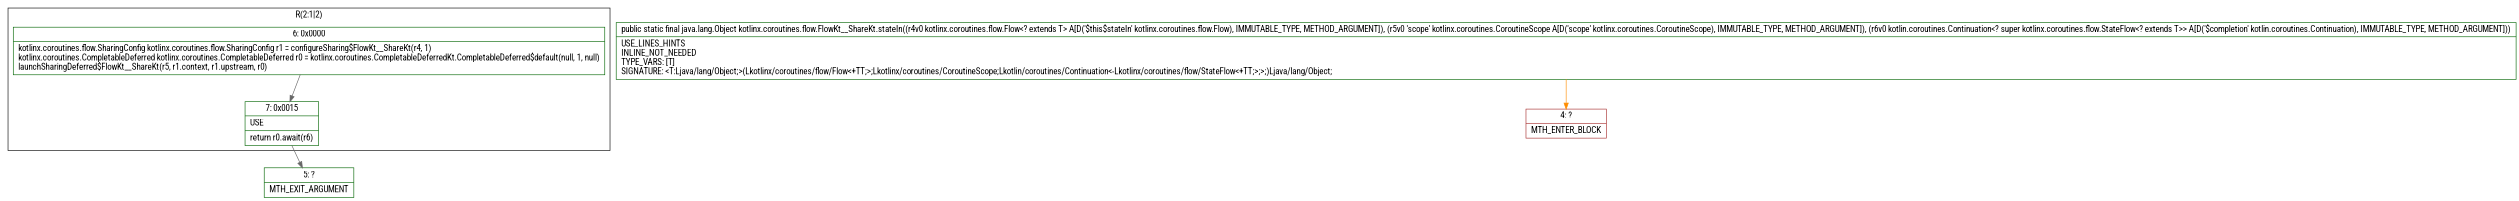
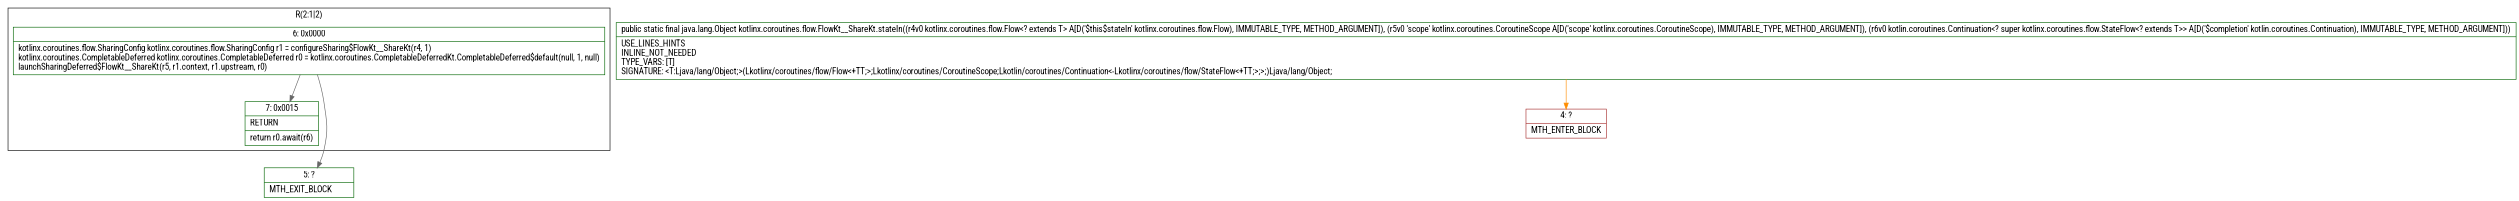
(257, 123) -> (264, 123)
(296, 155) -> (326, 118)
(309, 190) -> (301, 190)
